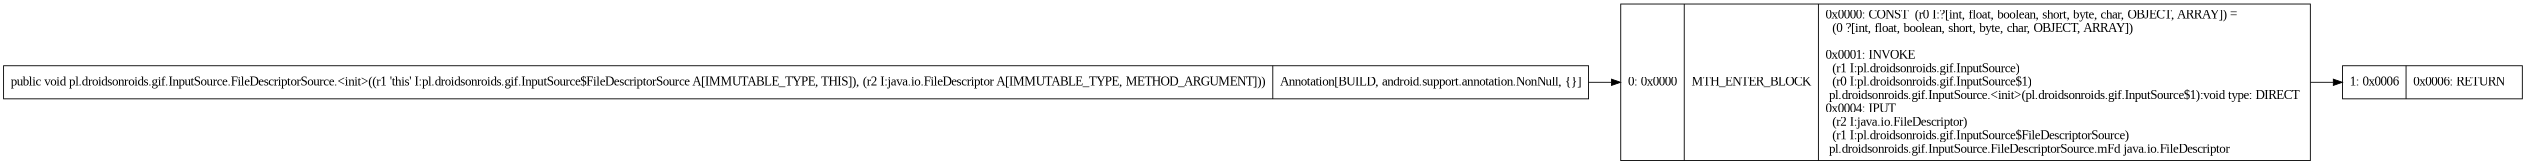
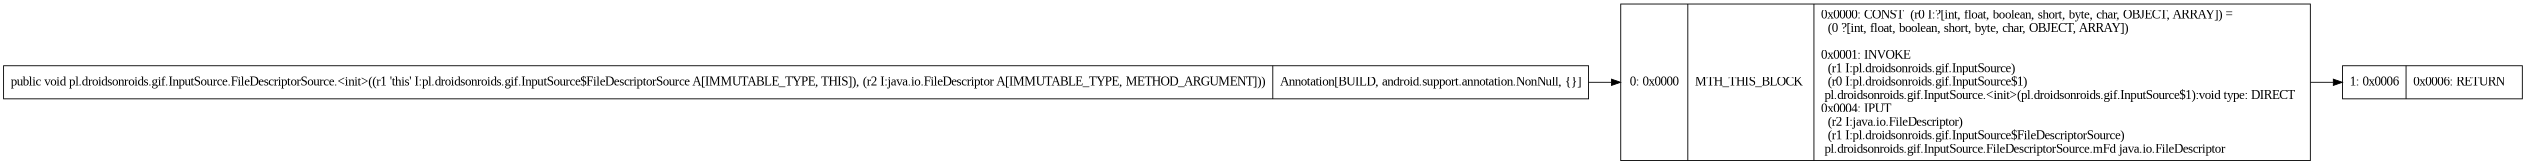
(1751, 82) -> (1749, 82)
